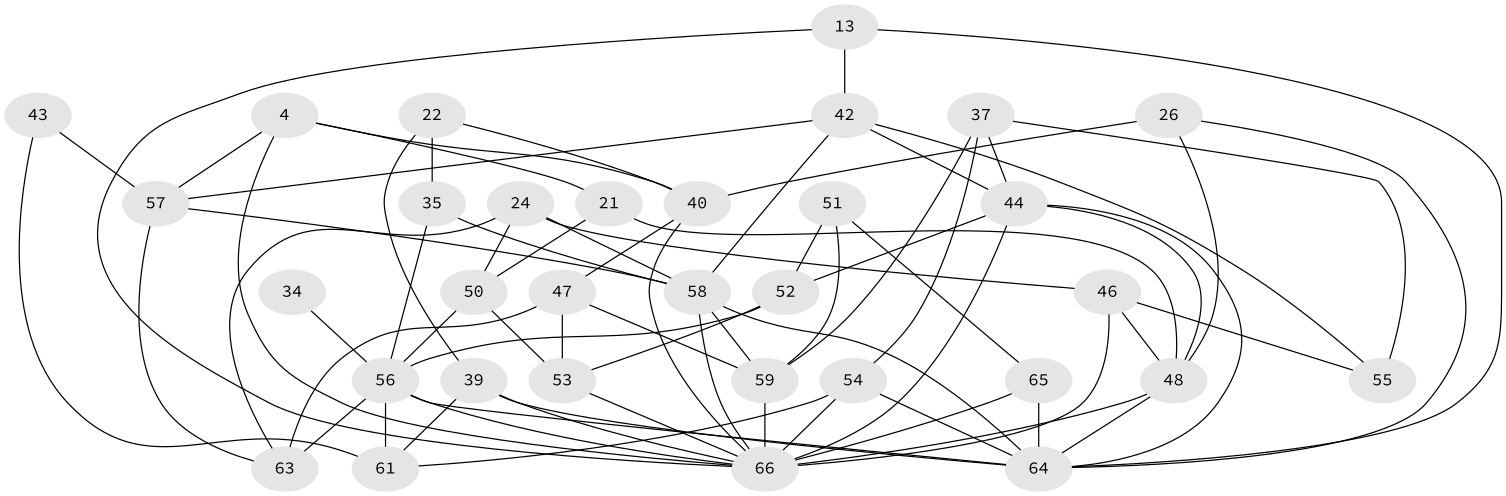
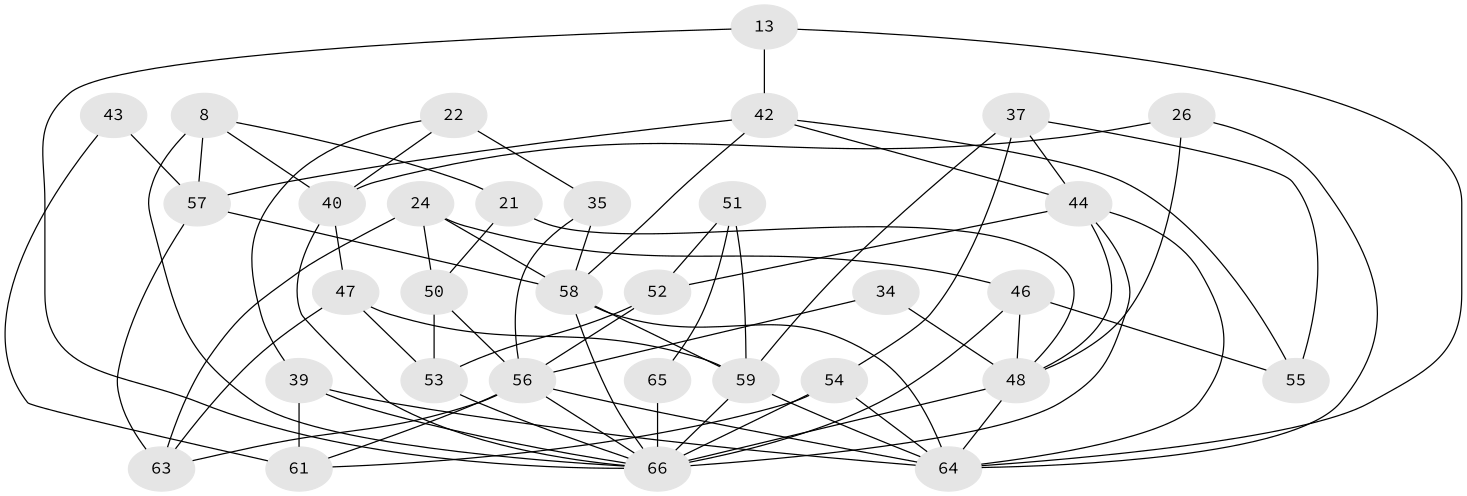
(285, 115) -> (205, 115)
none -> (951, 336)
(1039, 416) -> (853, 430)
